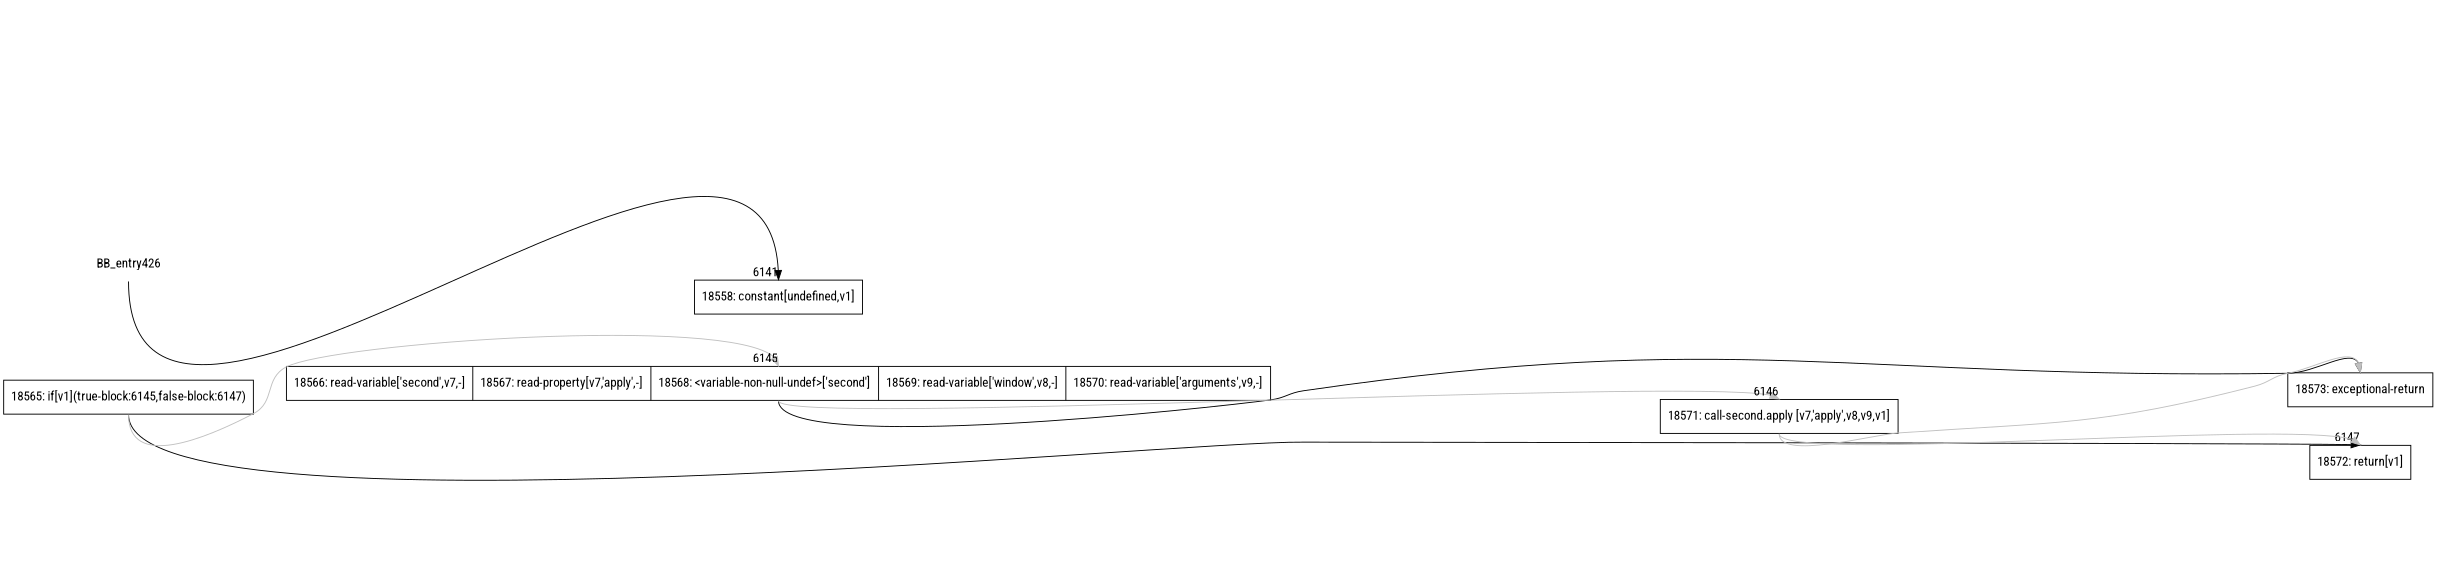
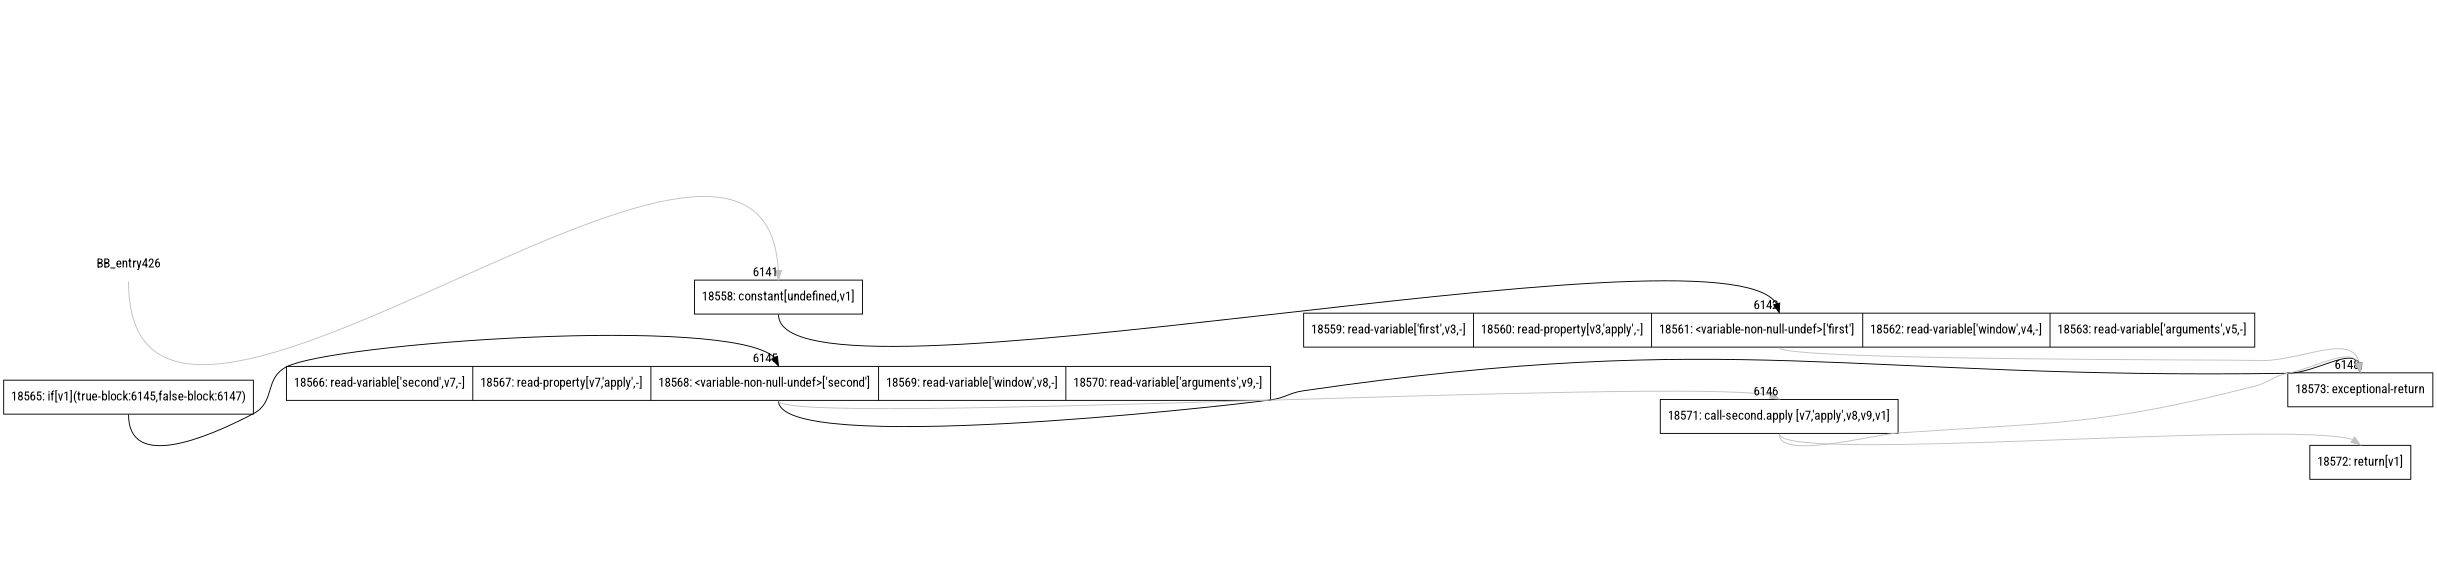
(449, 282) -> (449, 282)
none -> (1779, 330)
(427, 344) -> (427, 344)
(1231, 445) -> none
